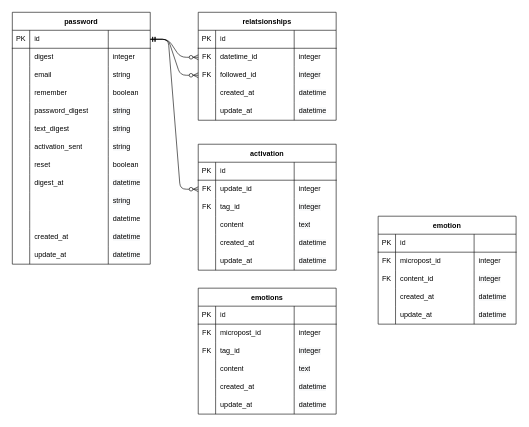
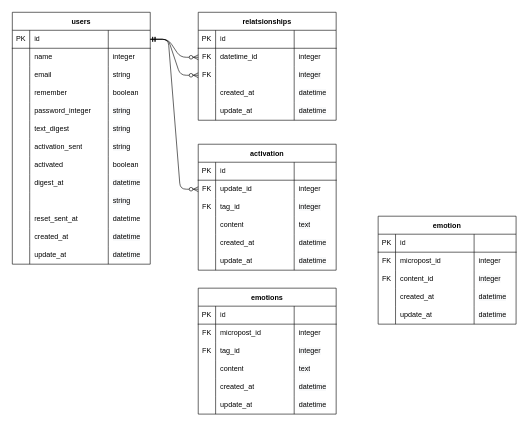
(81, 22) -> (81, 22)
(46, 57) -> (43, 57)
(255, 75) -> none
(64, 111) -> (66, 111)
(45, 165) -> (52, 165)
none -> (69, 219)
